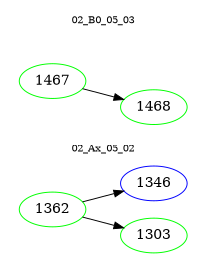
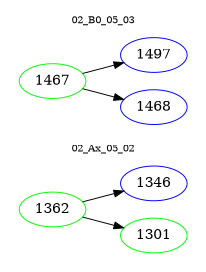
none -> (154, 55)
(154, 107) -> (154, 107)
(154, 236) -> (154, 236)
